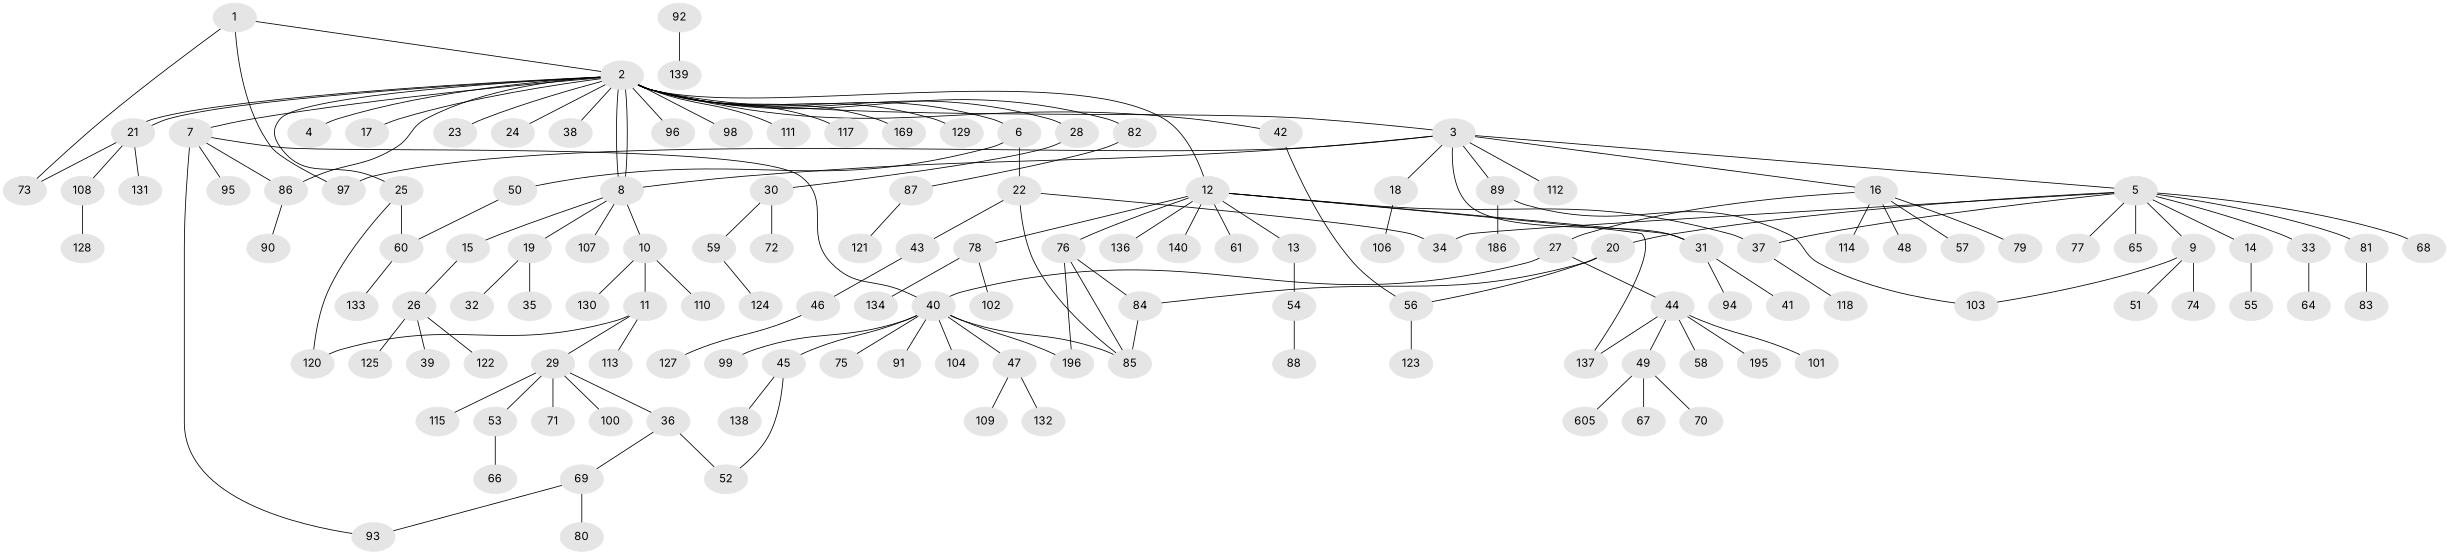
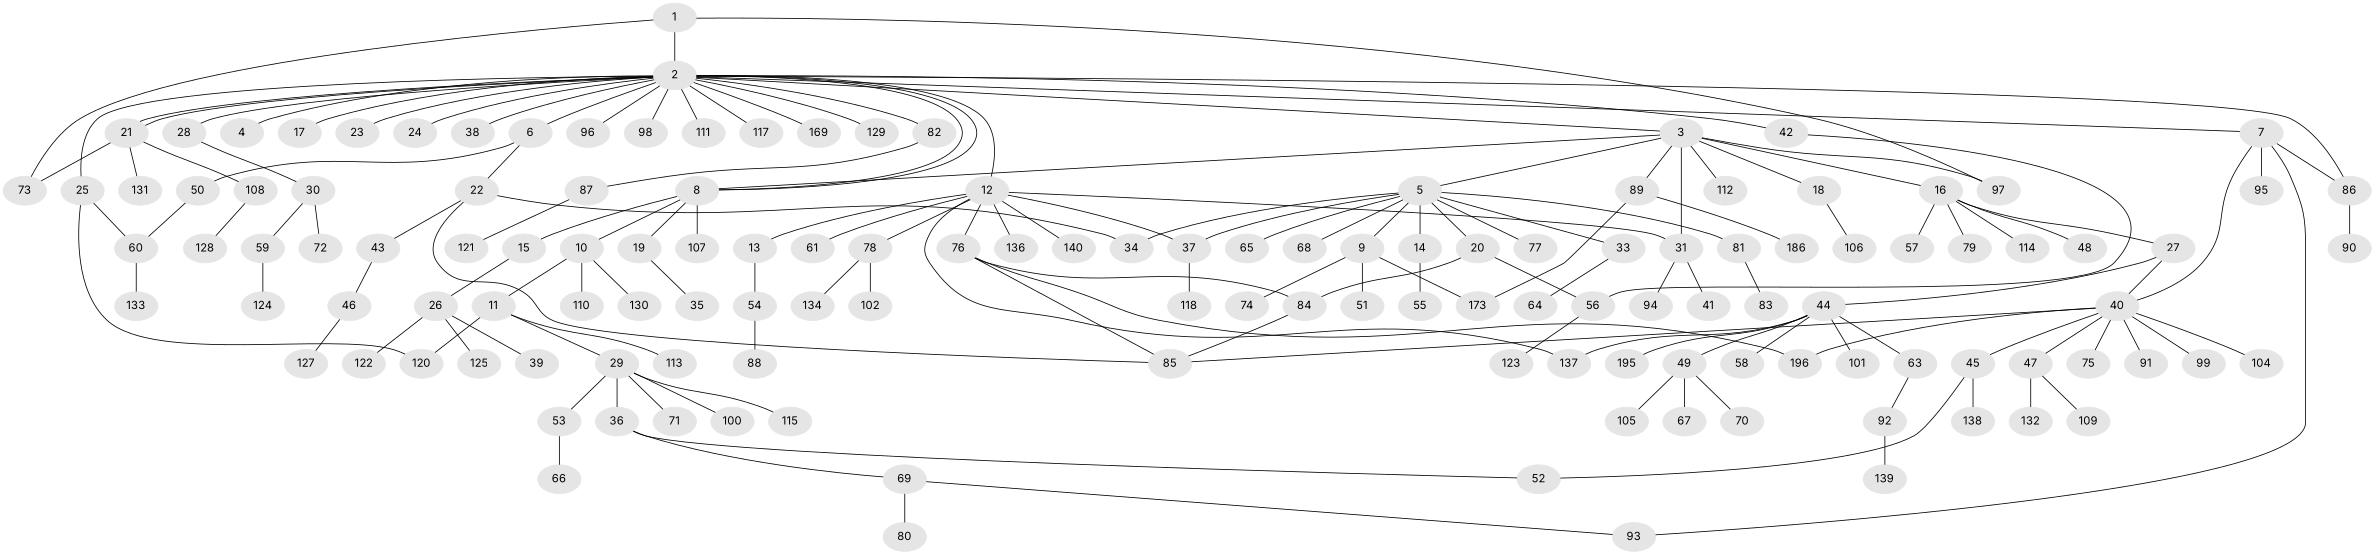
(472, 306) -> none
(1976, 306) -> (1478, 306)
none -> (1915, 364)
(1585, 422) -> (1627, 422)
